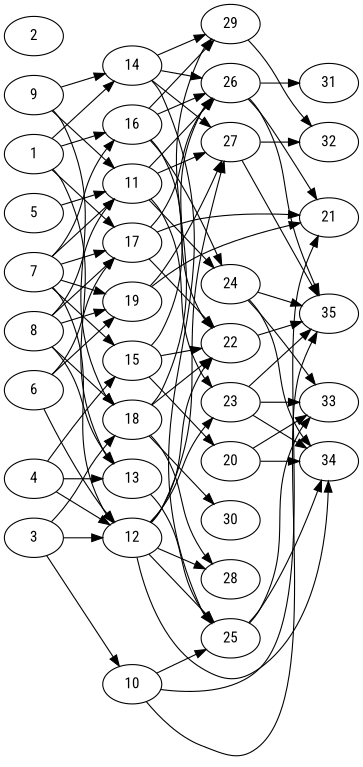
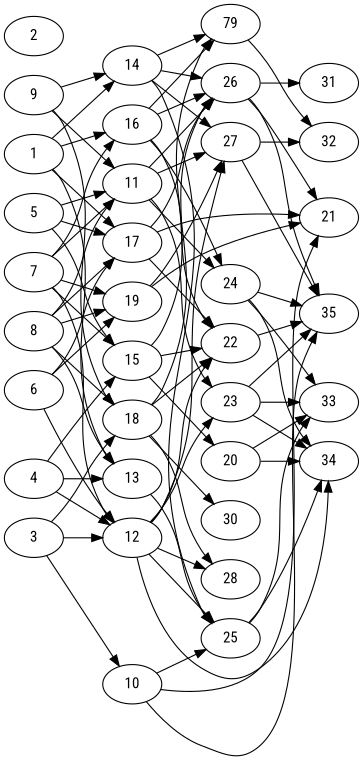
(231, 24) -> (231, 24)
(75, 260) -> (78, 226)
none -> (74, 262)
